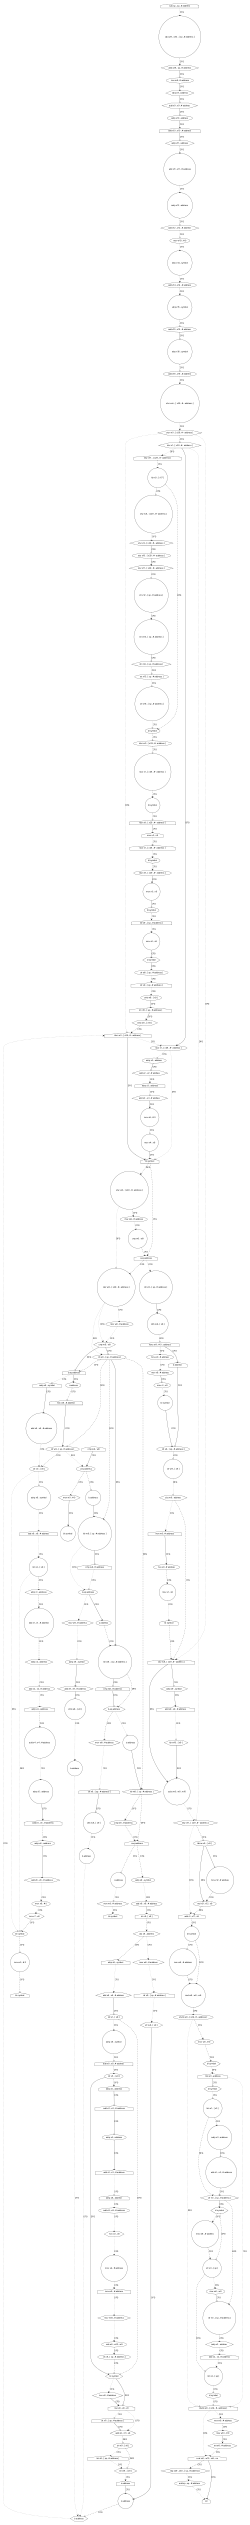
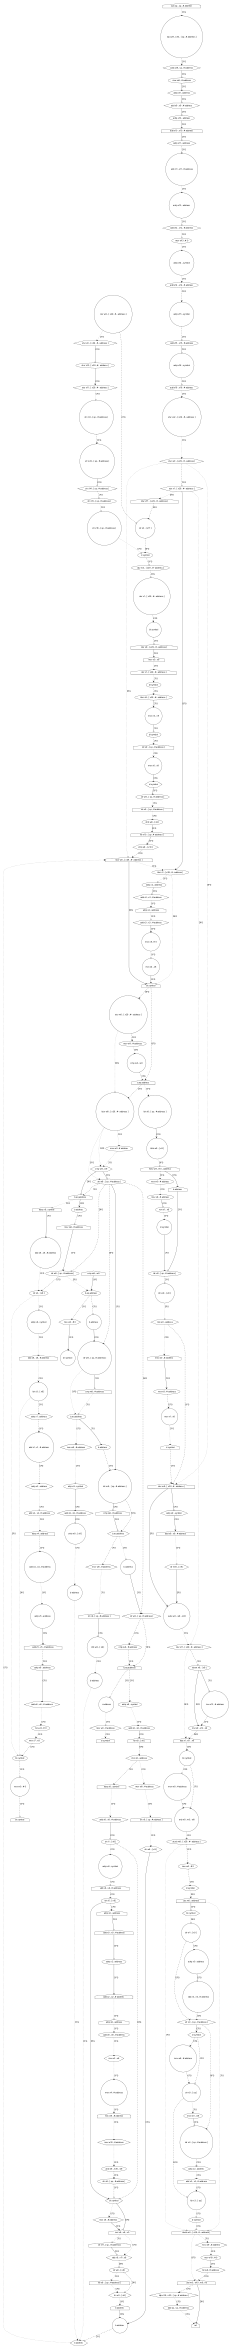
(156, 491) -> (121, 430)
